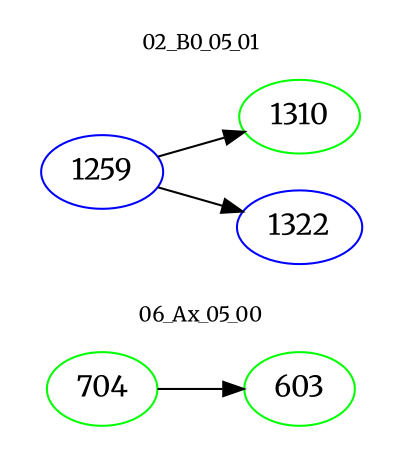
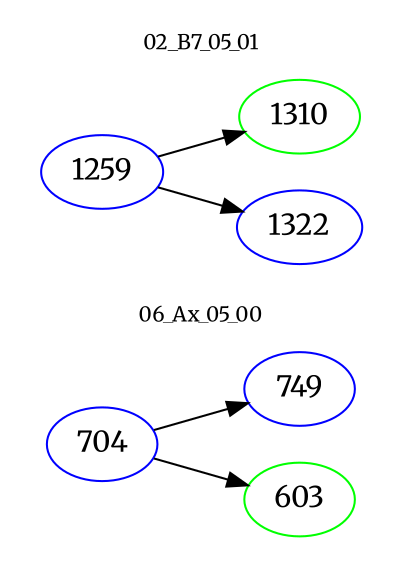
(202, 44) -> (202, 44)
(102, 389) -> (102, 444)
none -> (300, 389)
